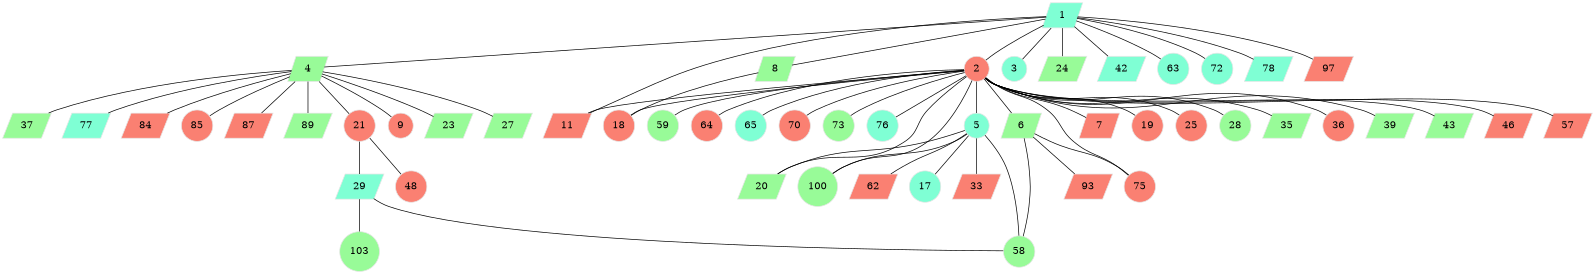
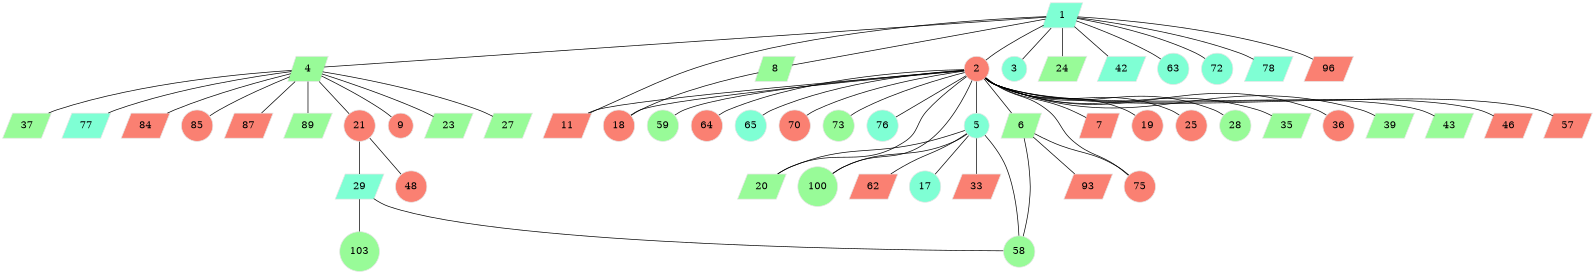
(1329, 69) -> (1329, 69)
